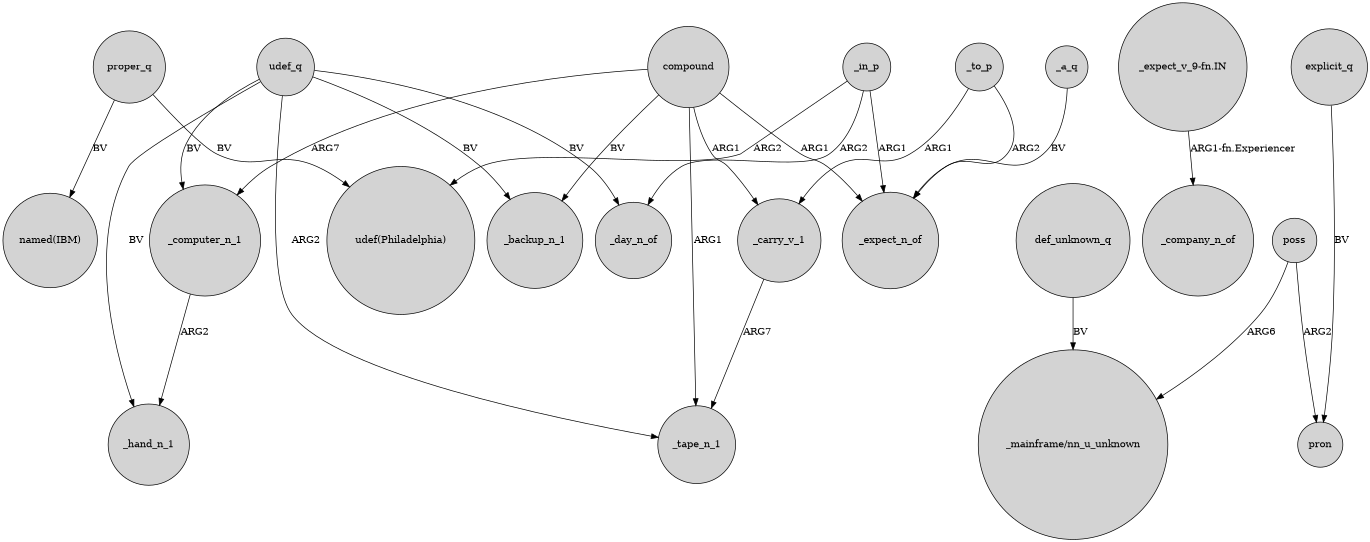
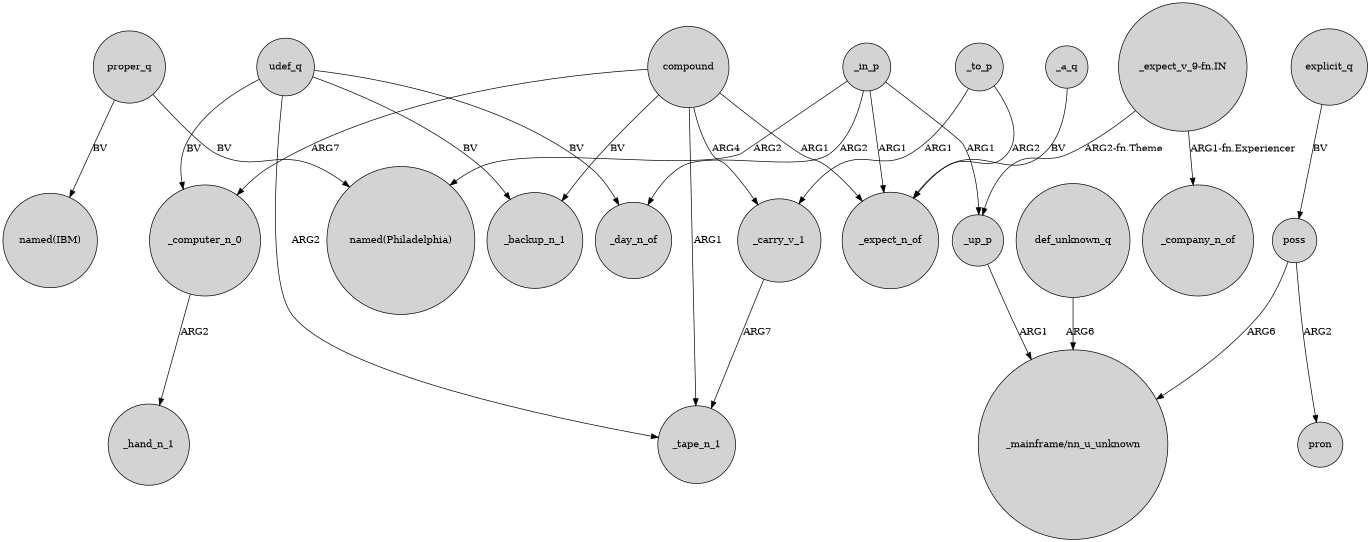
(726, 149) -> (726, 149)
(114, 205) -> none
(205, 240) -> (205, 240)
(401, 240) -> (401, 240)
none -> (978, 240)
(1334, 261) -> (1311, 158)
(1080, 332) -> (1080, 332)
